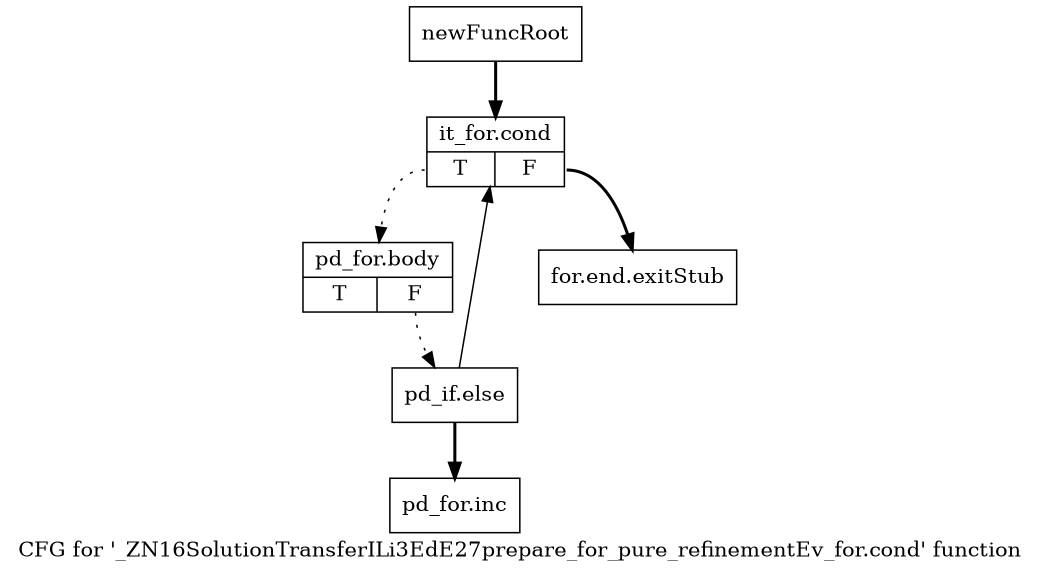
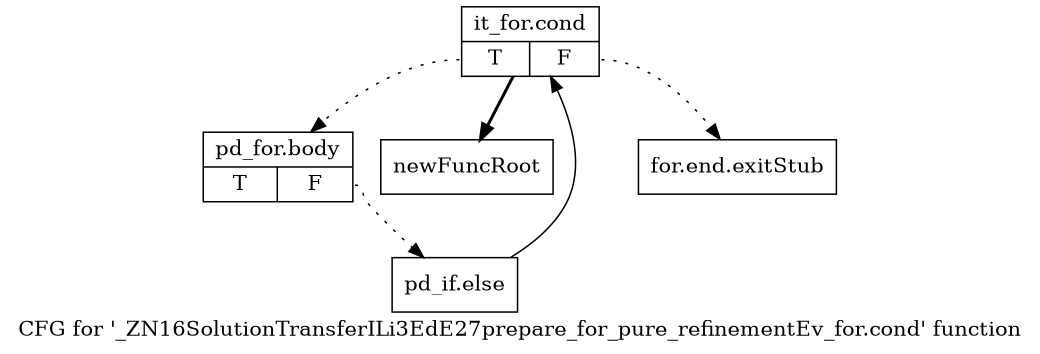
(496, 82) -> (500, 101)
(607, 192) -> (663, 82)
(455, 505) -> none
